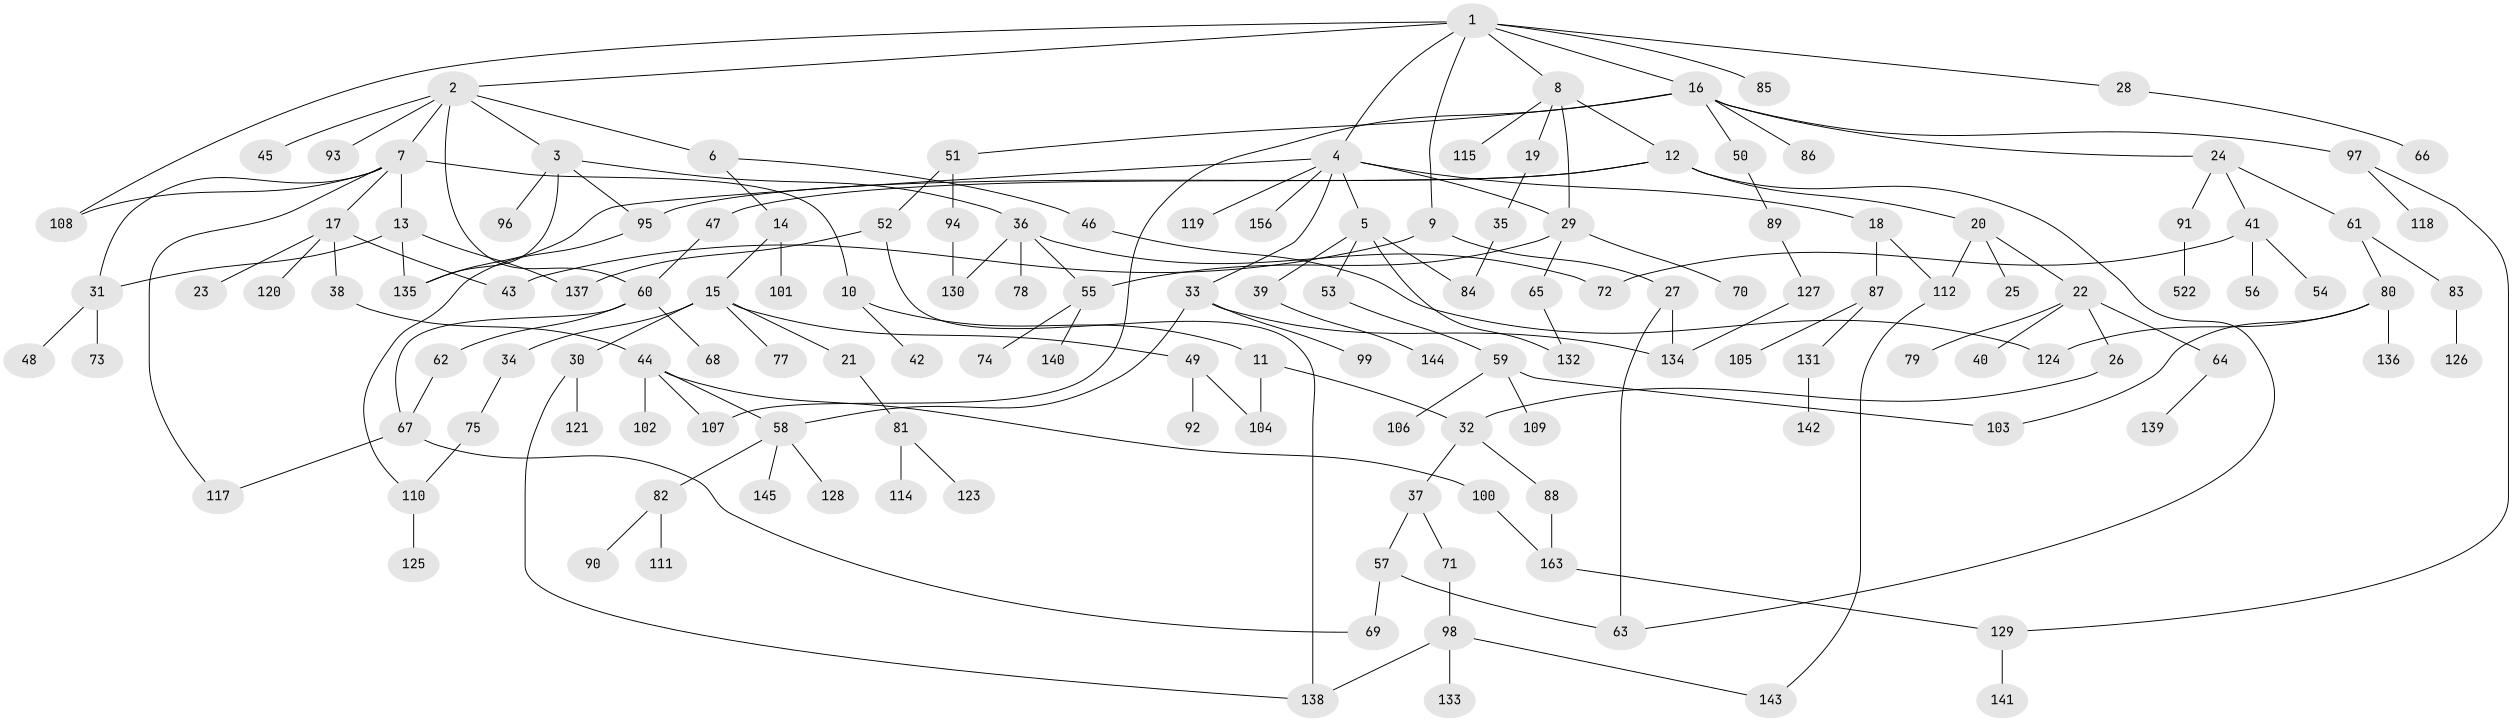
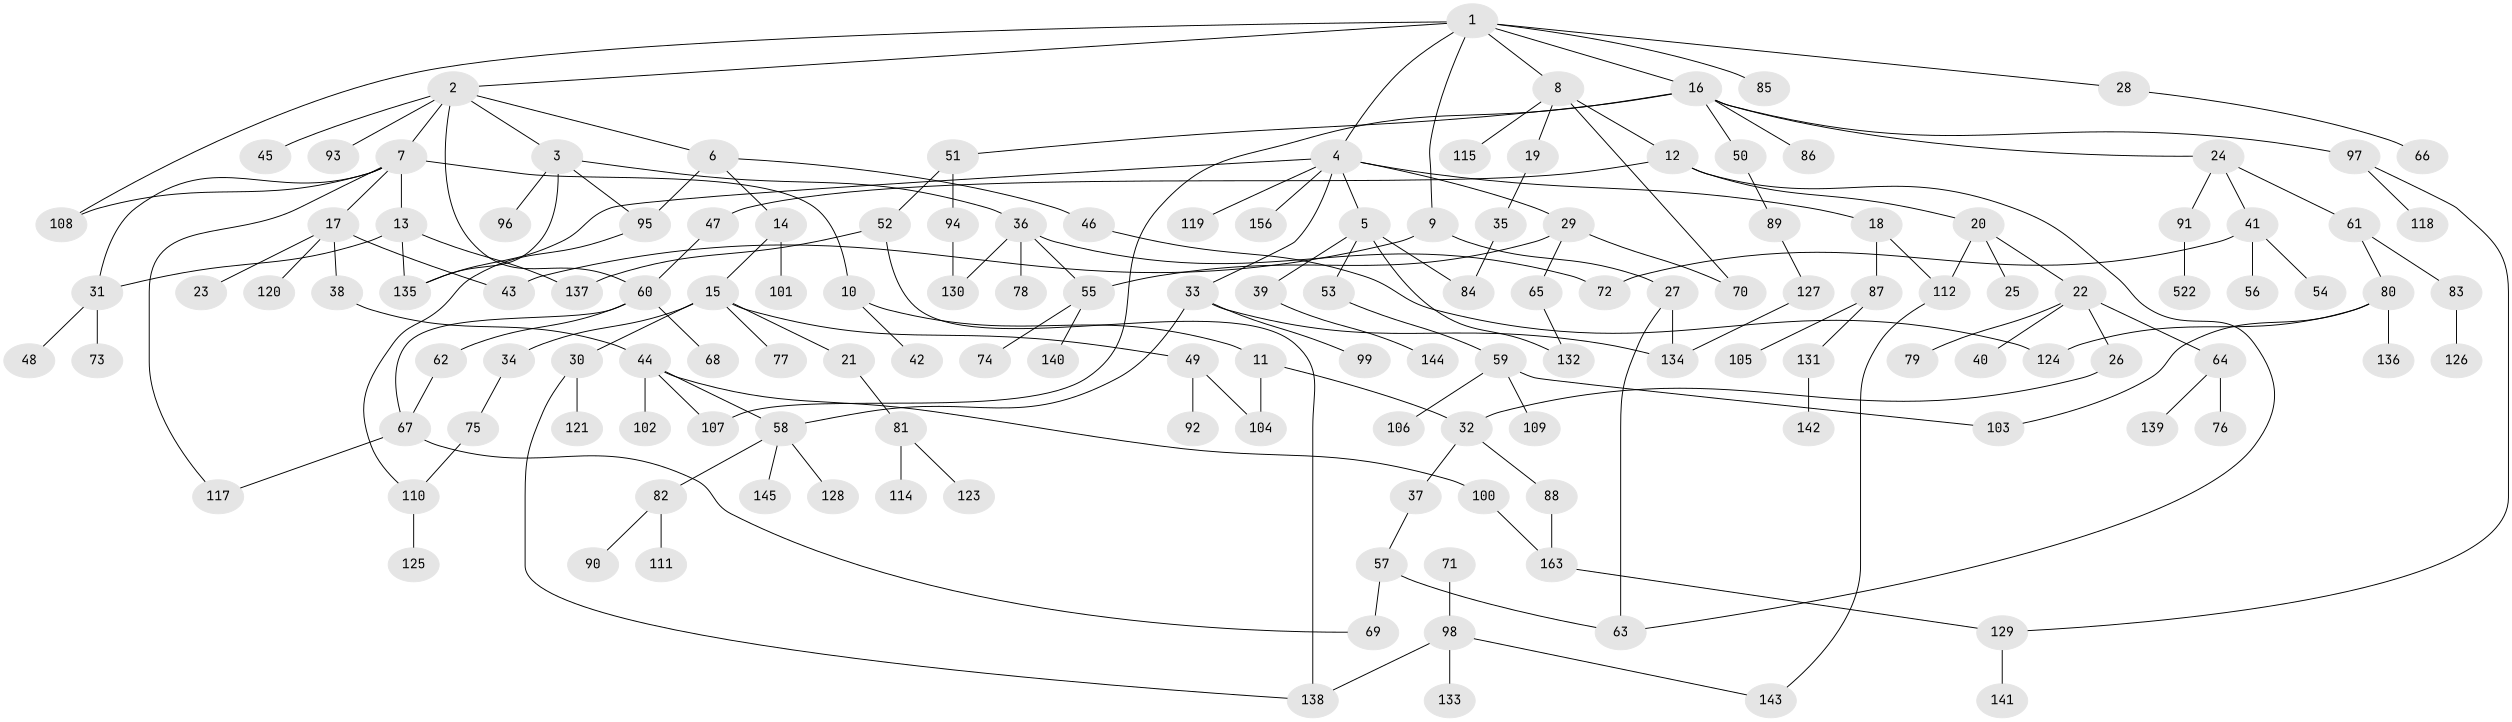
(1568, 157) -> (1642, 182)
(1155, 180) -> (679, 191)
none -> (2220, 429)
(1433, 531) -> none
